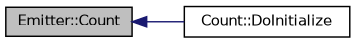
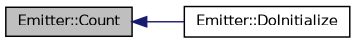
(267, 22) -> (267, 22)
